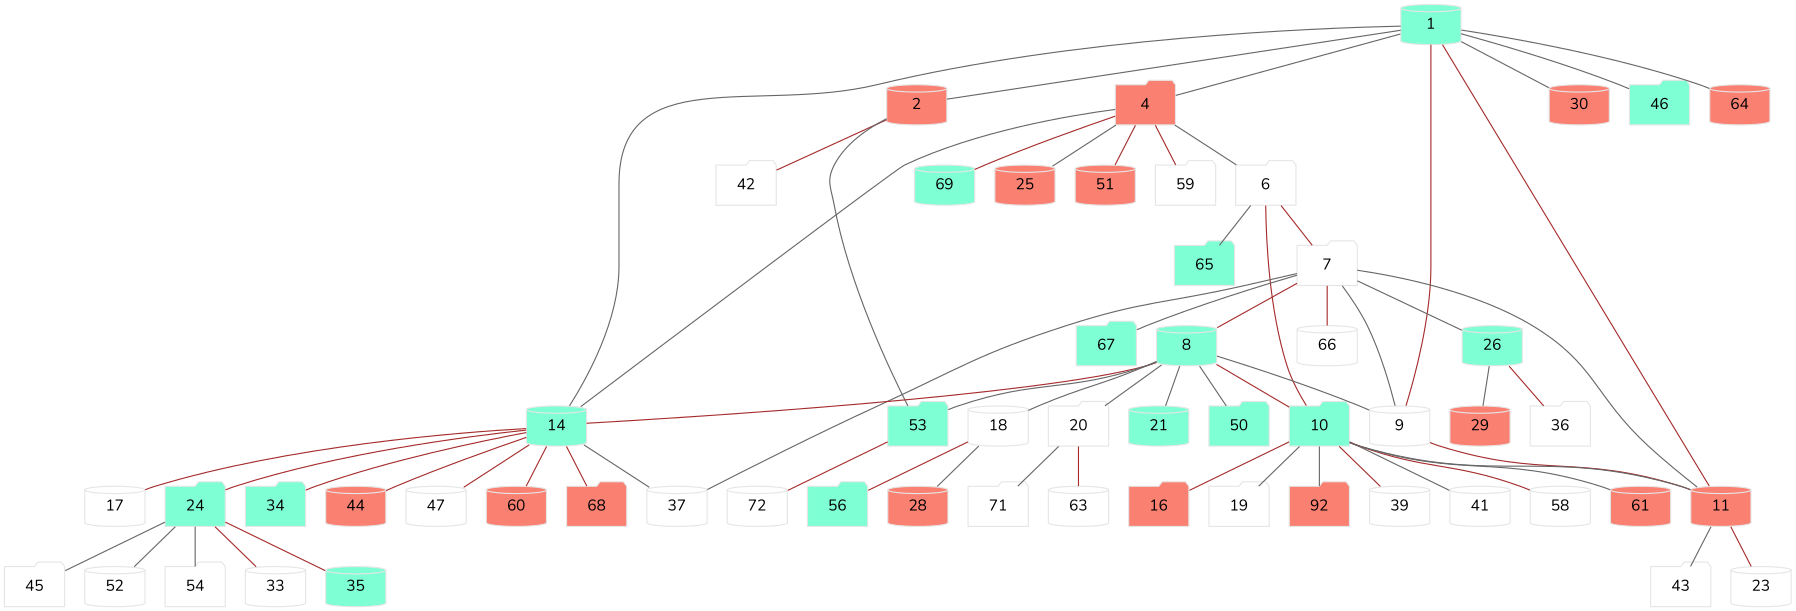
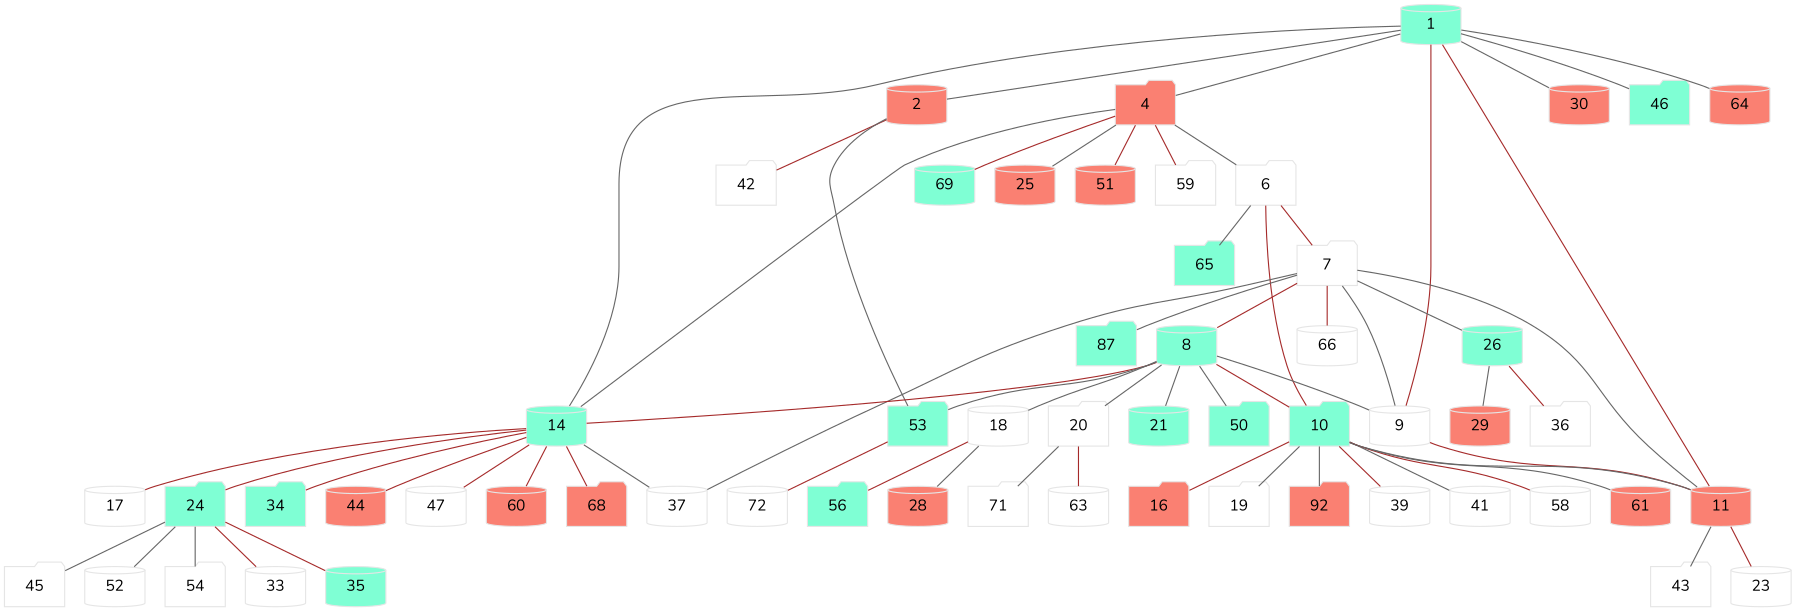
(1106, 346) -> (1106, 346)
